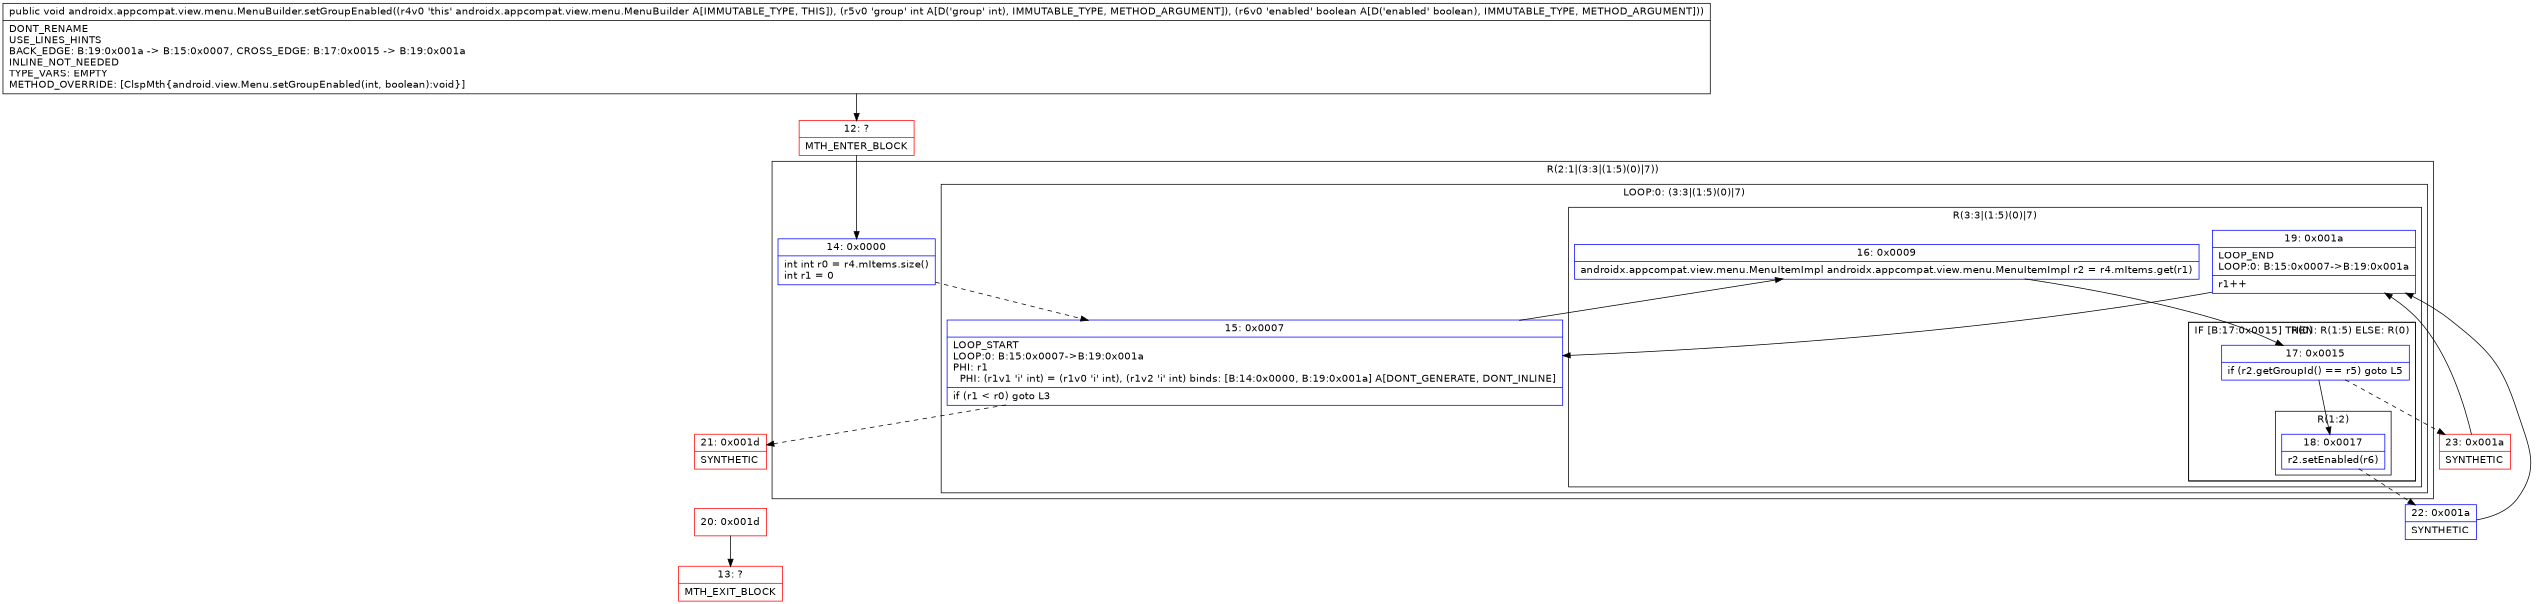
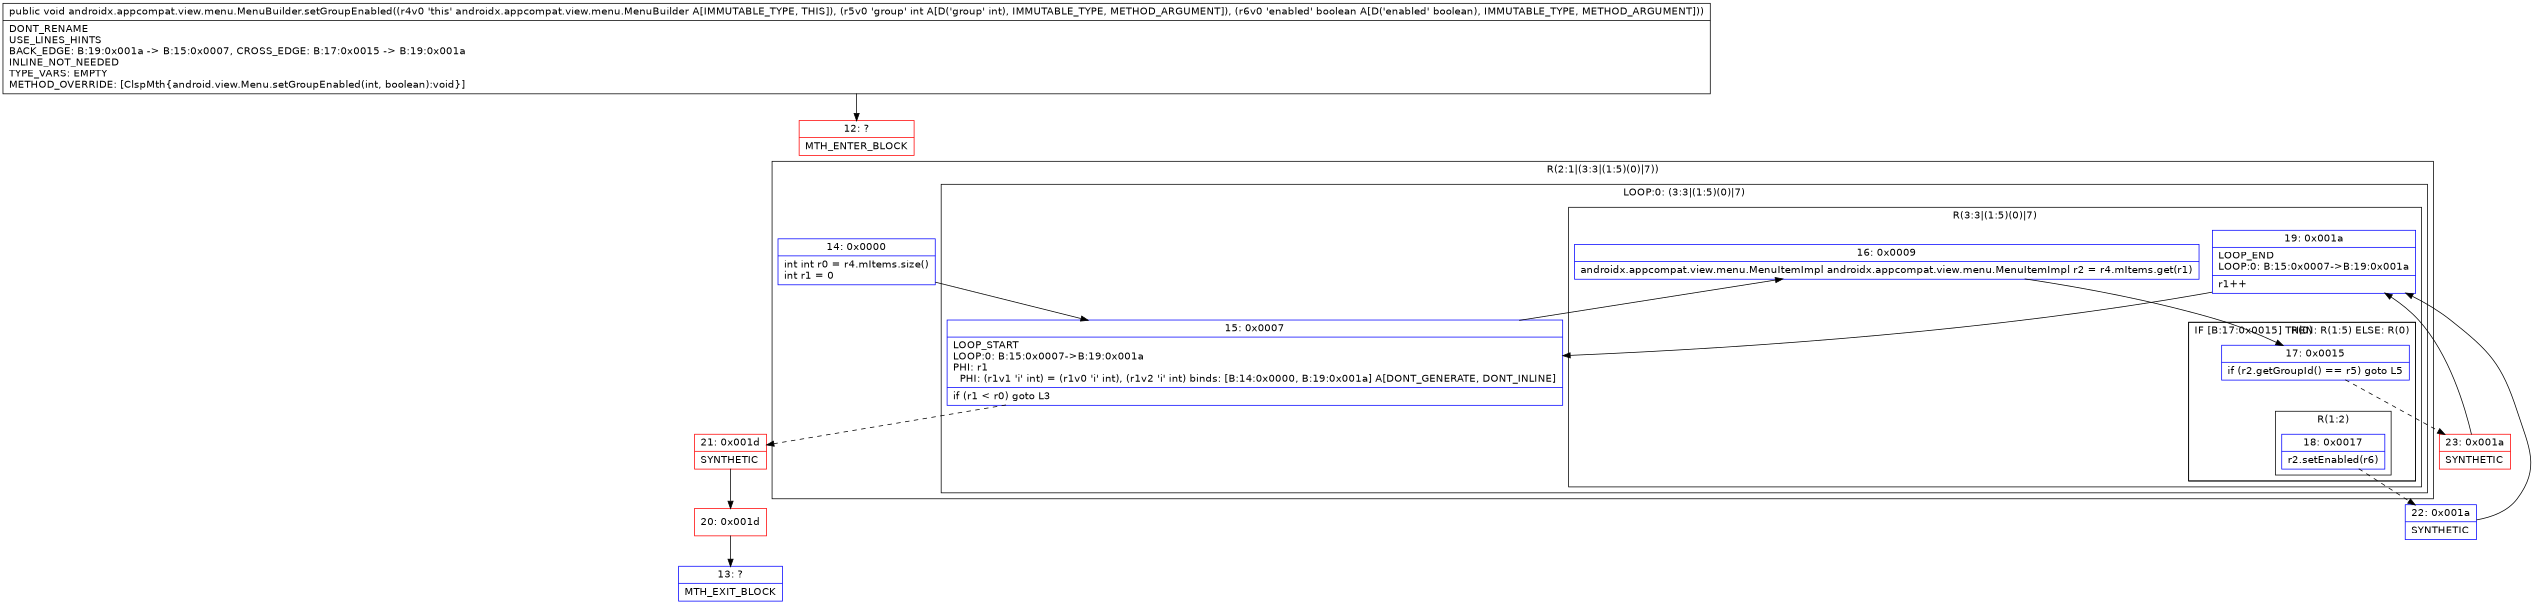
(857, 193) -> none
(1008, 300) -> (1008, 300)
(2324, 403) -> none
none -> (731, 485)
(731, 584) -> (731, 584)
